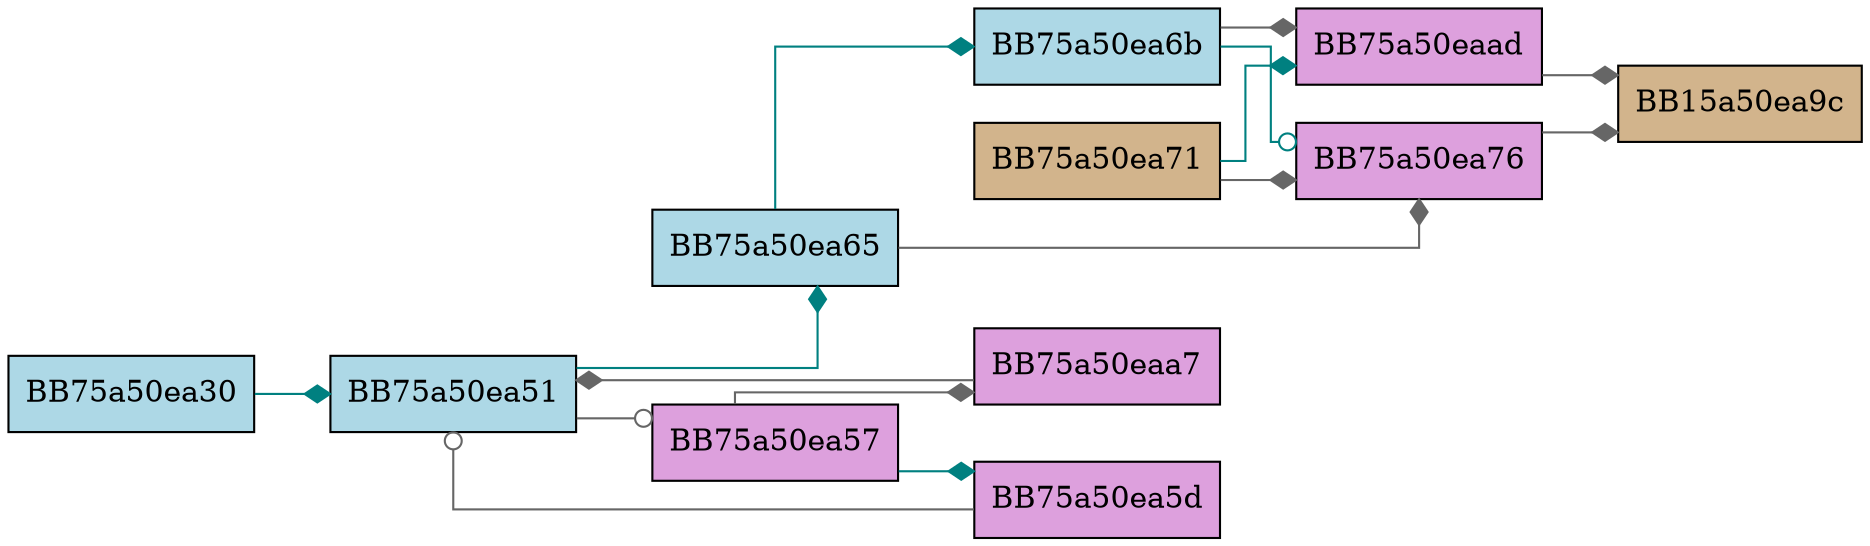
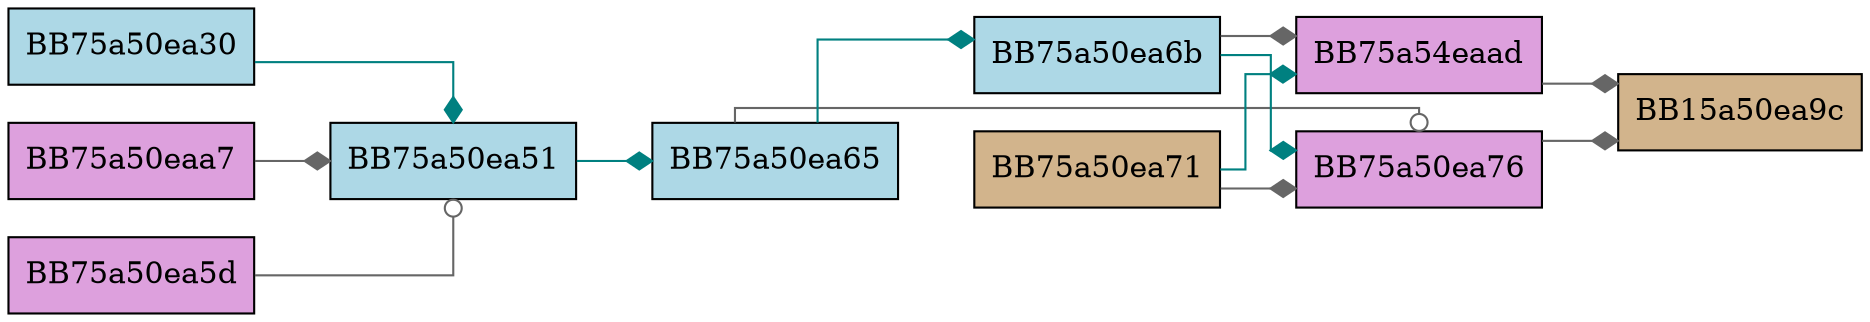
(1419, 47) -> (1419, 55)
(1271, 81) -> (1271, 90)
(1170, 248) -> (1073, 108)
(775, 443) -> none
